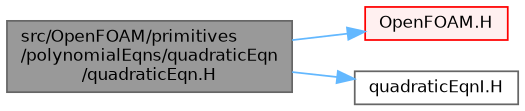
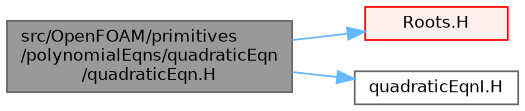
(436, 23) -> (436, 23)
